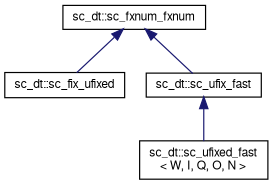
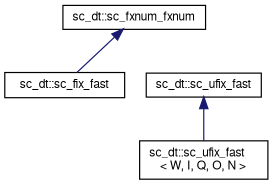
(173, 55) -> none
(65, 85) -> (65, 85)
(204, 160) -> (204, 160)
